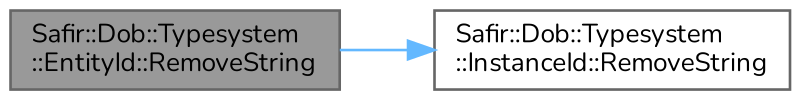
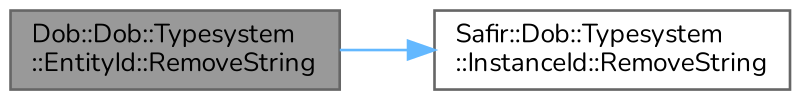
(175, 50) -> (175, 50)
